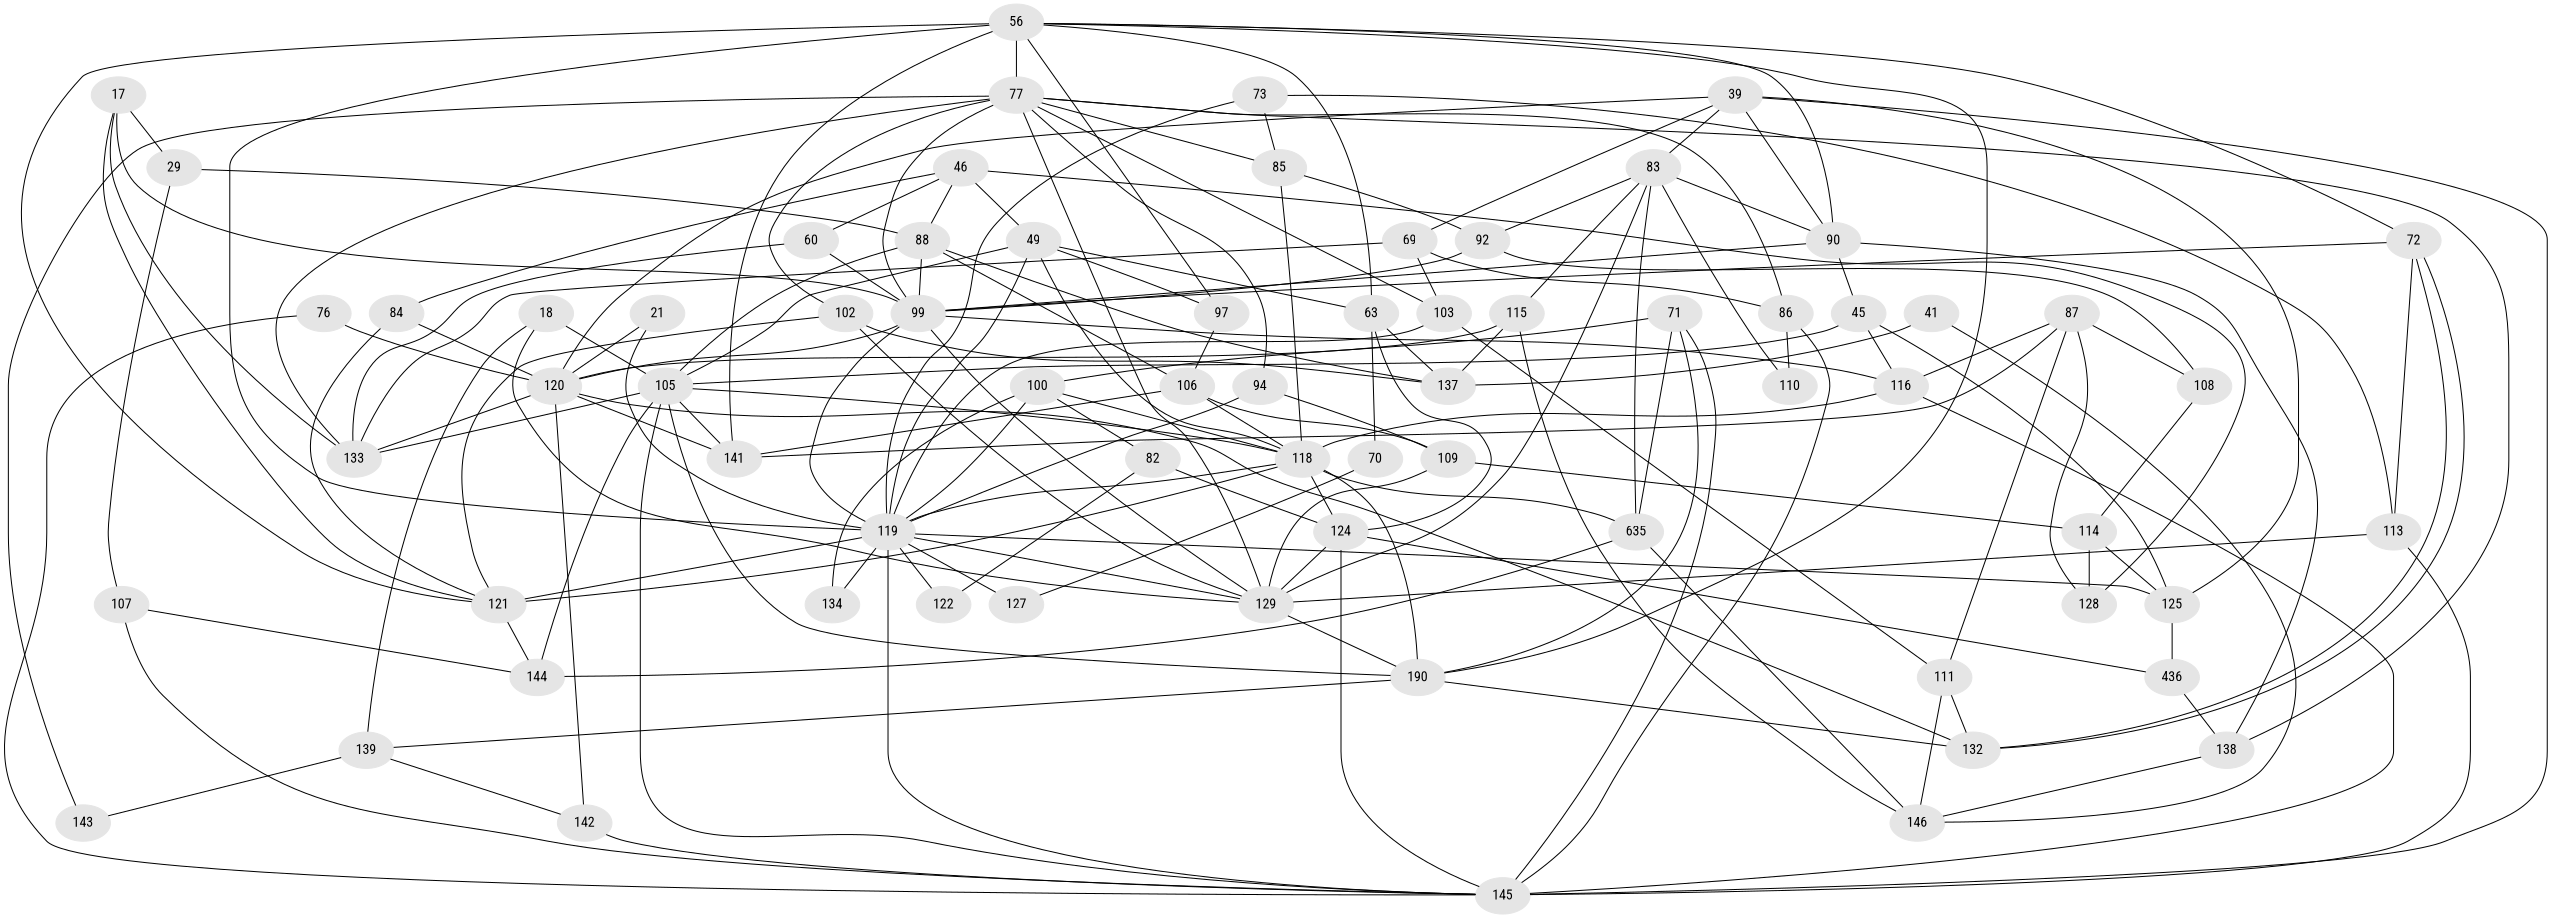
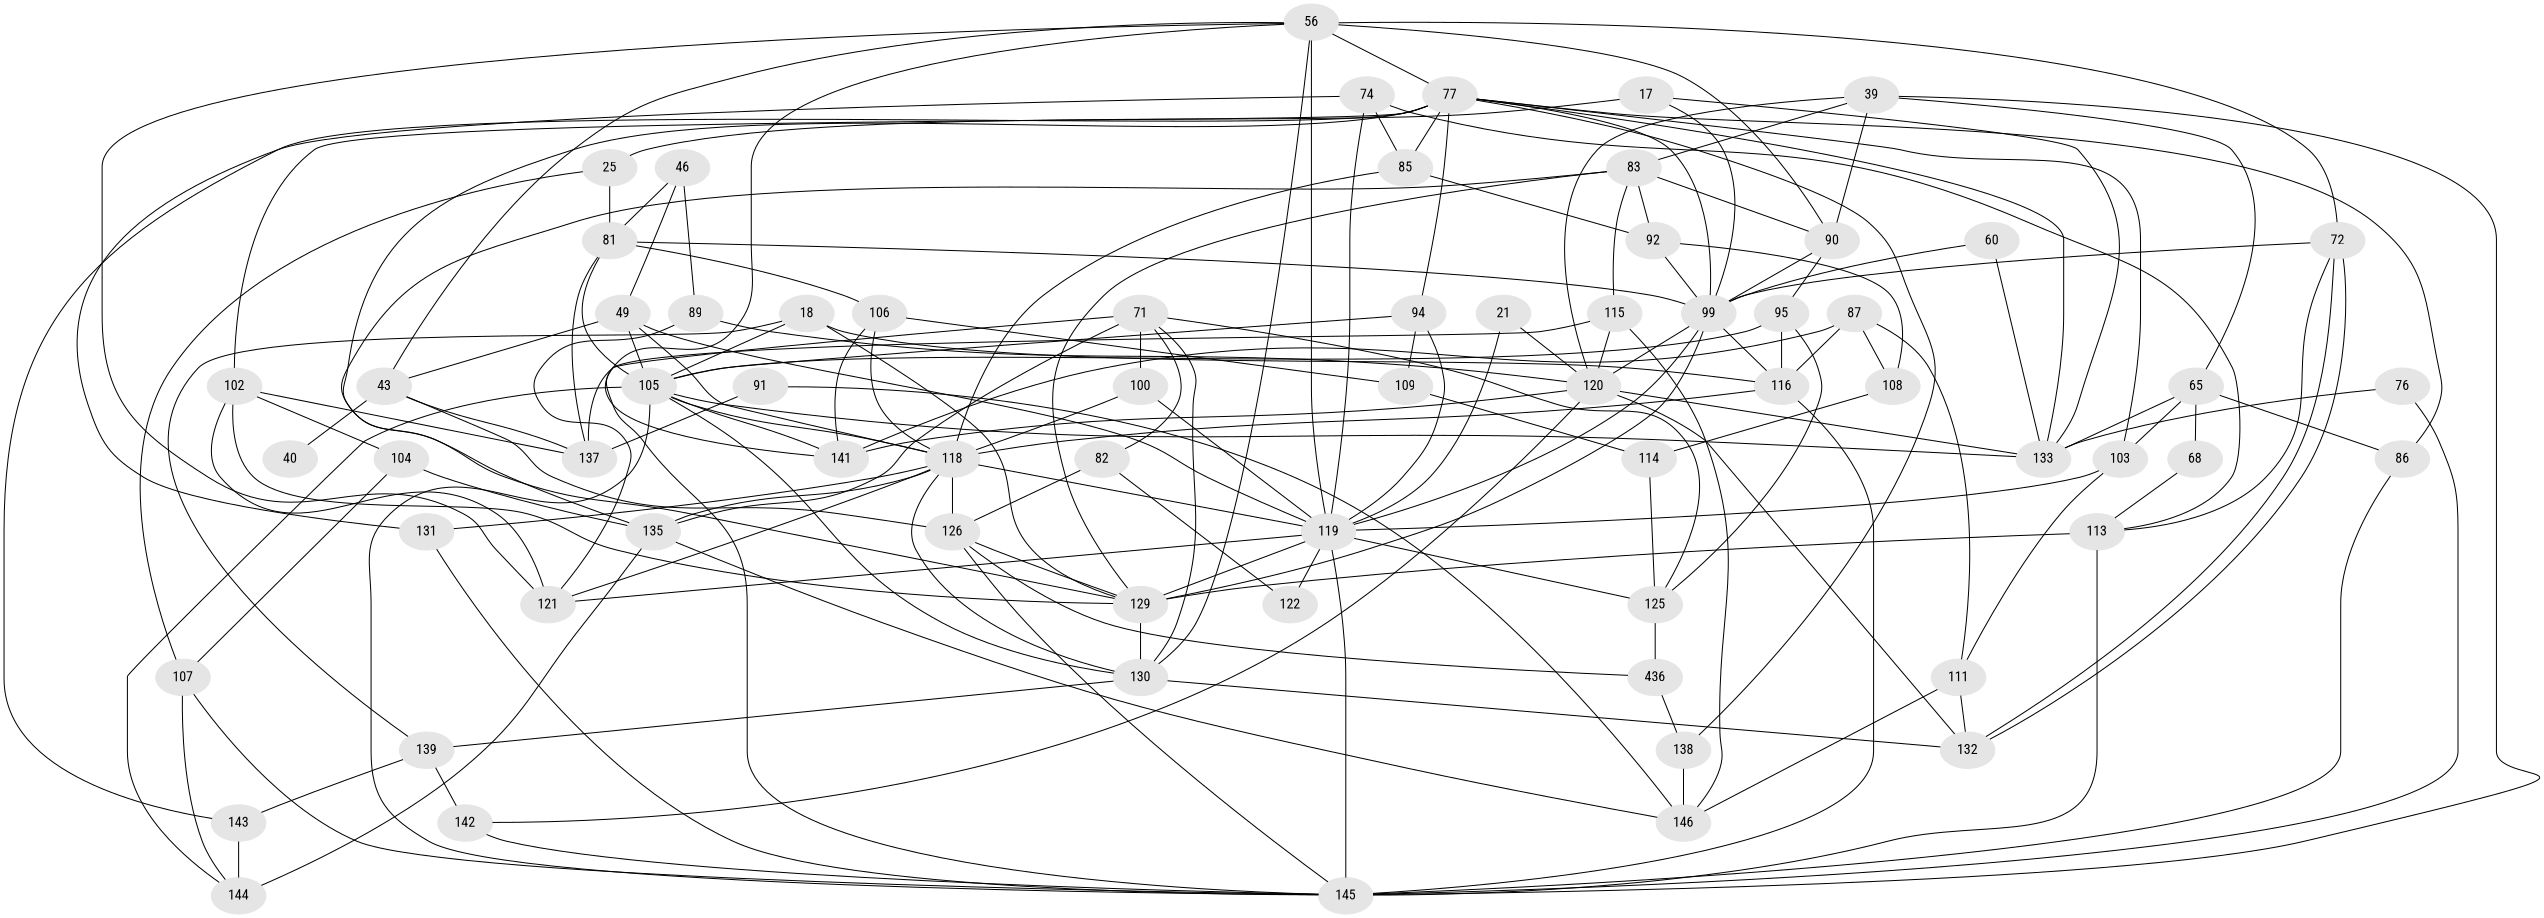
(1260, 95) -> (1367, 95)
(174, 168) -> (610, 168)
(883, 205) -> none
(2198, 216) -> (1507, 388)
(922, 241) -> (610, 241)
(1410, 241) -> (2196, 386)
(397, 313) -> (696, 313)
(1222, 313) -> none
(1371, 313) -> (384, 386)
(1859, 313) -> (1782, 313)
(1932, 313) -> (760, 386)
none -> (1176, 332)
(2247, 350) -> none
(436, 356) -> (2219, 411)
none -> (1290, 361)
(1790, 386) -> none
(220, 409) -> none
(1080, 413) -> (1179, 398)
none -> (401, 459)
(1375, 459) -> (290, 459)
none -> (2195, 459)
(1316, 505) -> none
none -> (427, 532)
(1341, 532) -> (952, 532)
(1636, 532) -> (653, 532)
(832, 605) -> none
(1016, 605) -> none
(2089, 605) -> none
(518, 641) -> (239, 860)
(1418, 677) -> (1141, 677)
